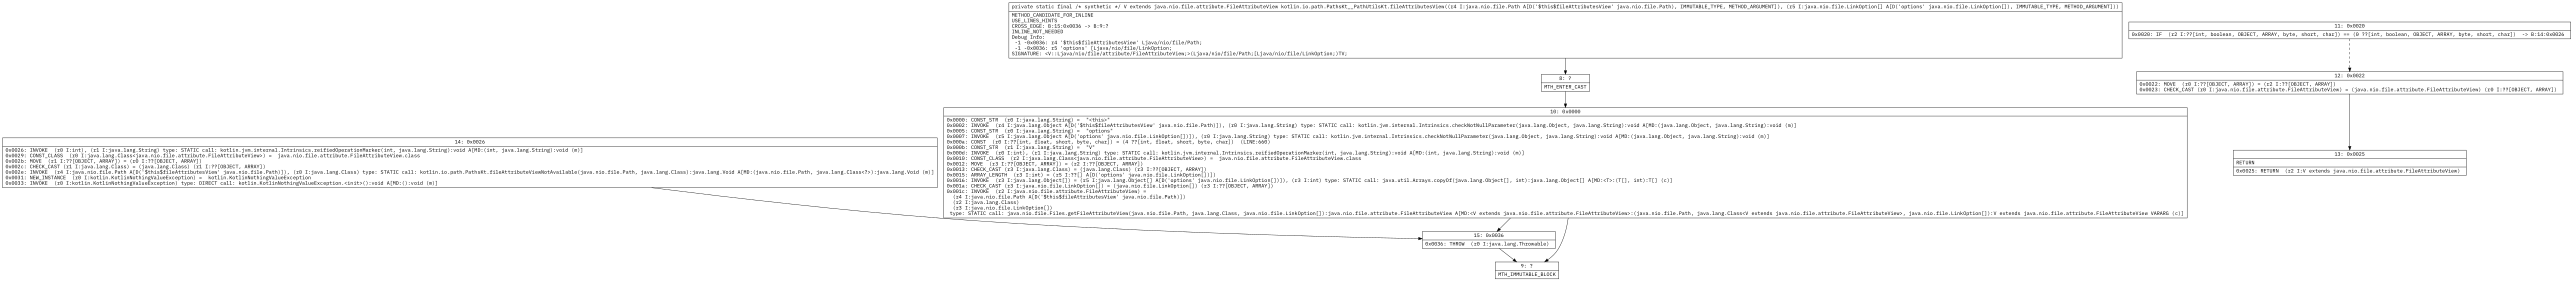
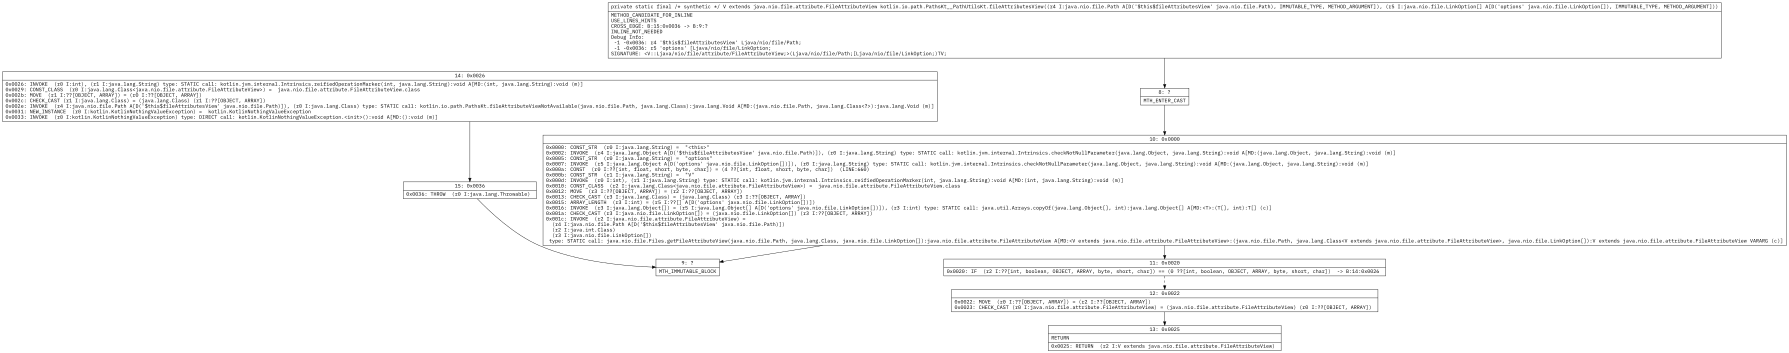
(983, 203) -> (581, 230)
(1505, 223) -> (1165, 250)
